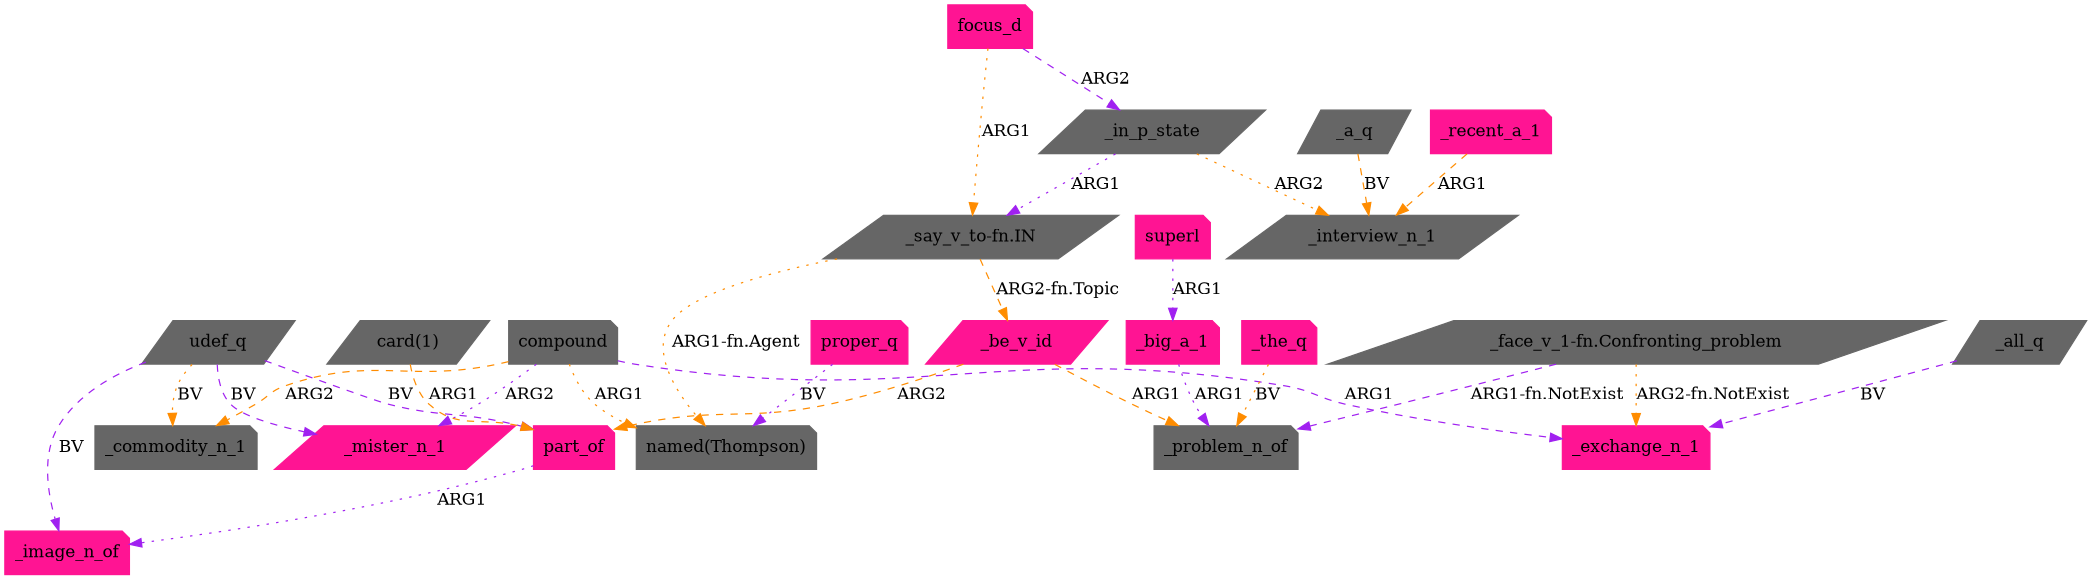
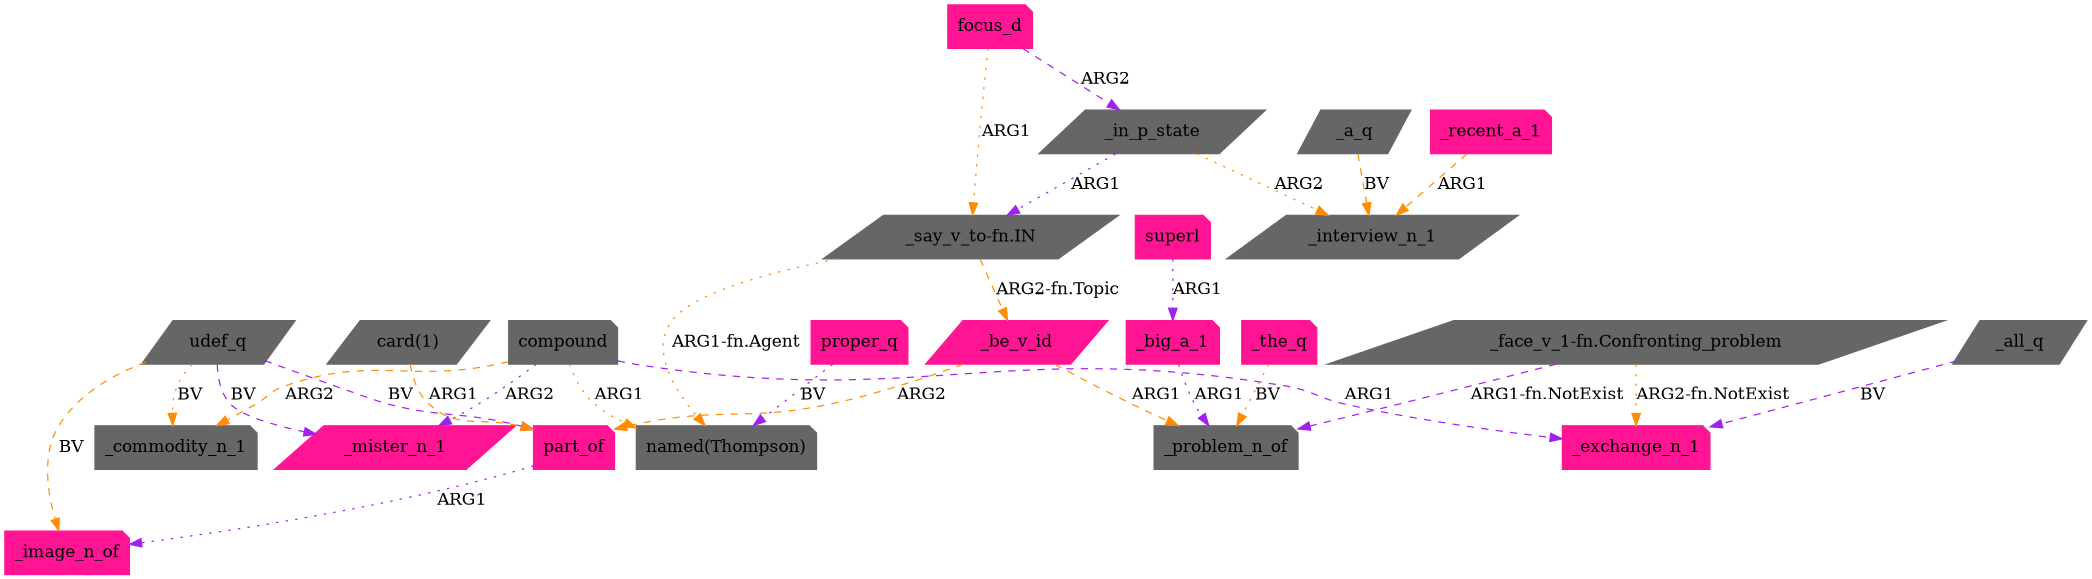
(63, 420) -> (63, 420)
